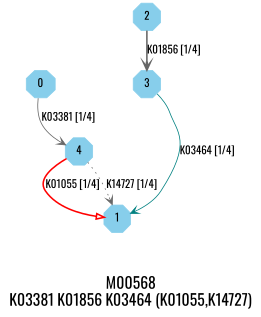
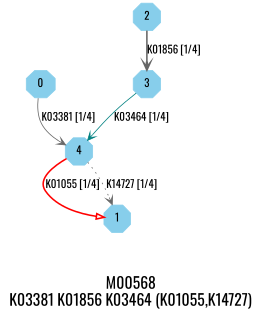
(178, 157) -> (113, 113)
